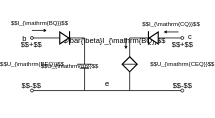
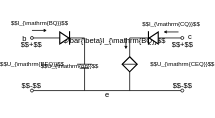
(107, 83) -> (107, 94)
